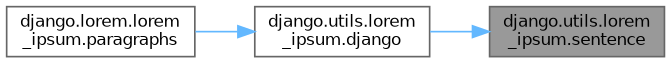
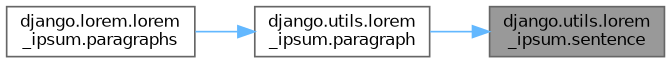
(342, 32) -> (342, 32)
